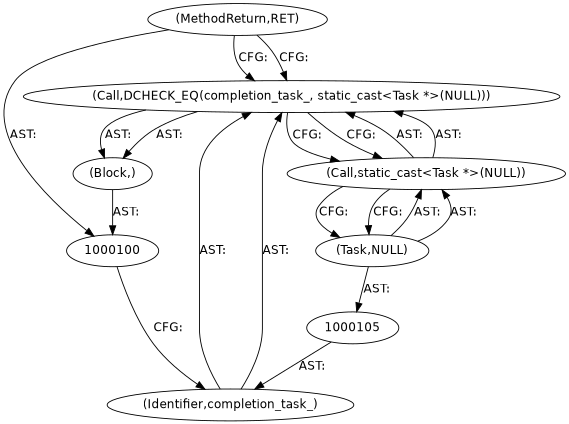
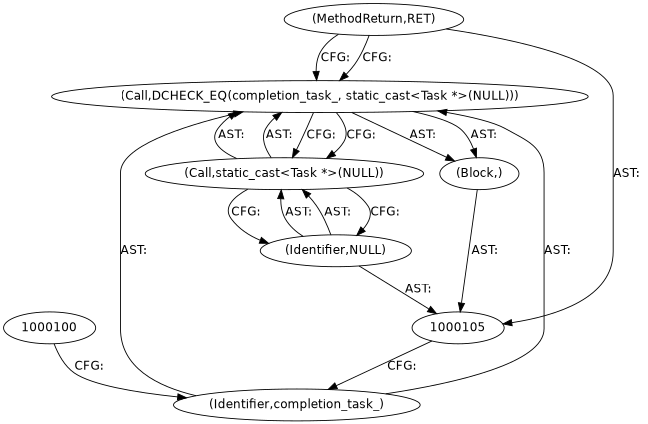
(11, 89) -> (613, 147)
(113, 208) -> (469, 246)
(372, 251) -> (336, 251)
(314, 366) -> (404, 366)
